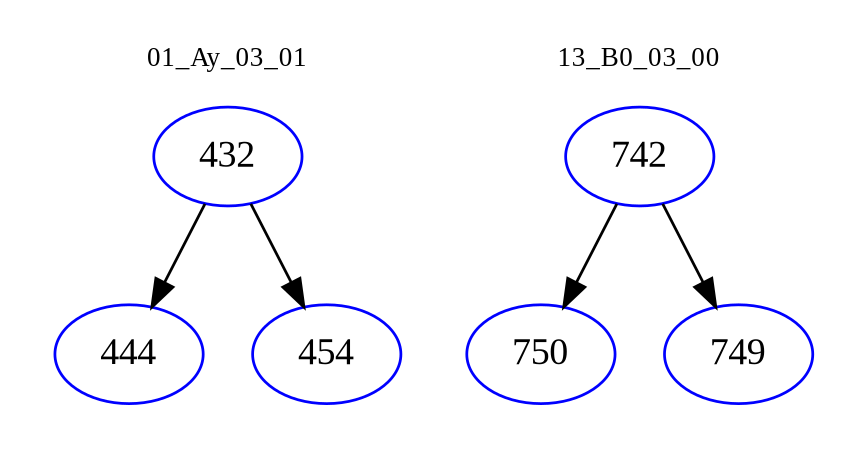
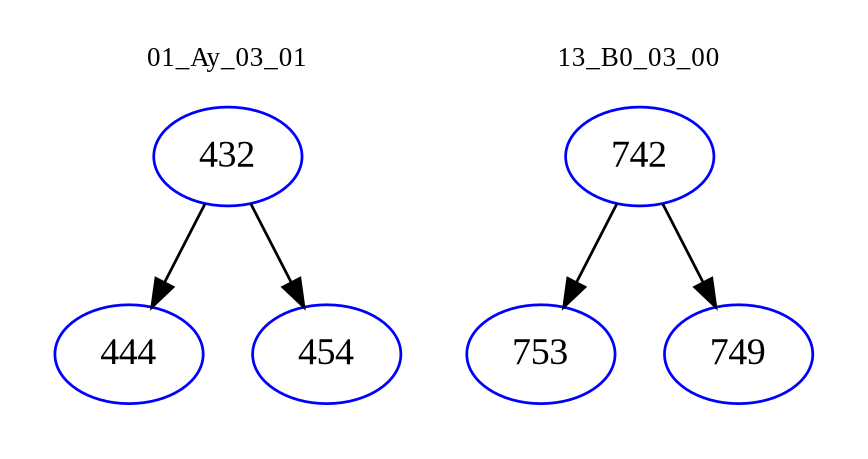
(541, 354) -> (541, 354)
